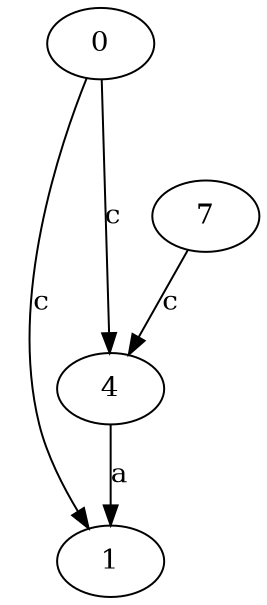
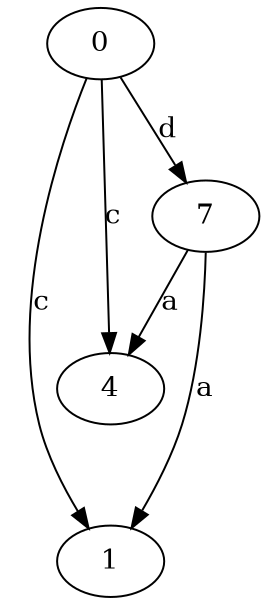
none -> (148, 121)
(170, 302) -> (170, 302)
(111, 465) -> (192, 386)
